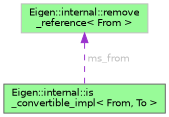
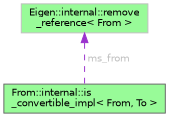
(85, 99) -> (85, 99)
